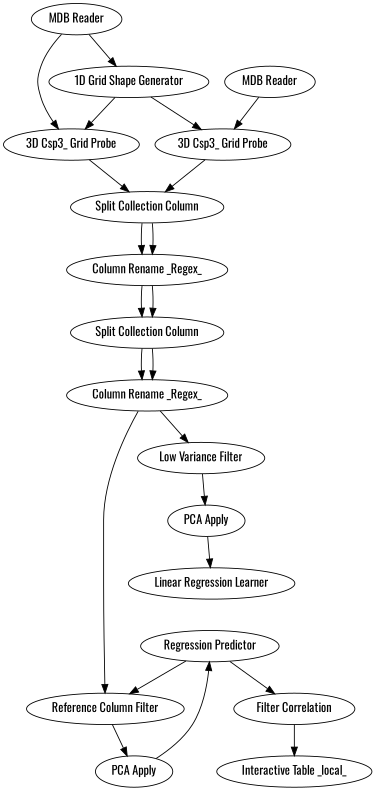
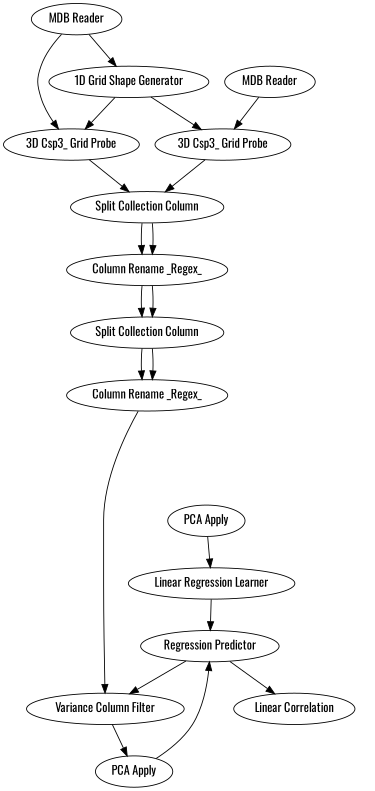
(201, 458) -> none
none -> (211, 611)
(105, 709) -> (105, 709)
(294, 709) -> (294, 709)
(294, 772) -> none
